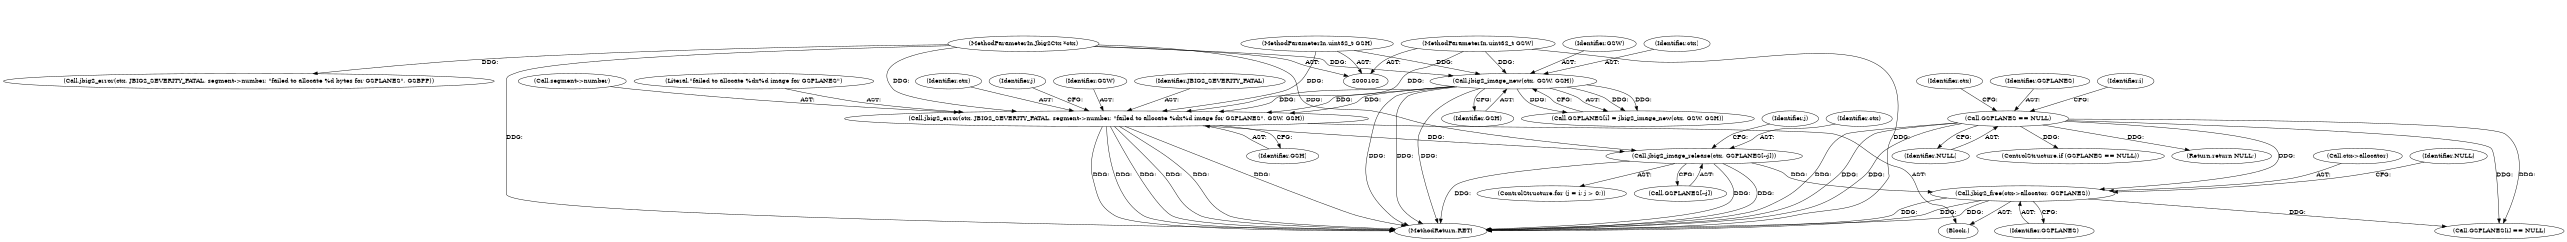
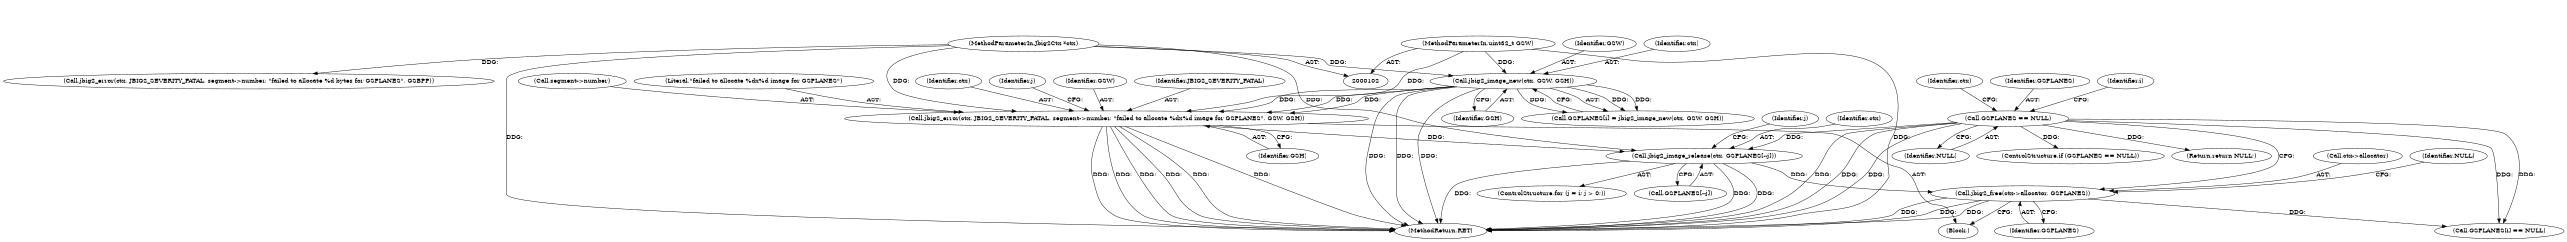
(1317, 44) -> none
none -> (1853, 129)
(2288, 156) -> (2288, 156)
(2006, 212) -> (2006, 212)
